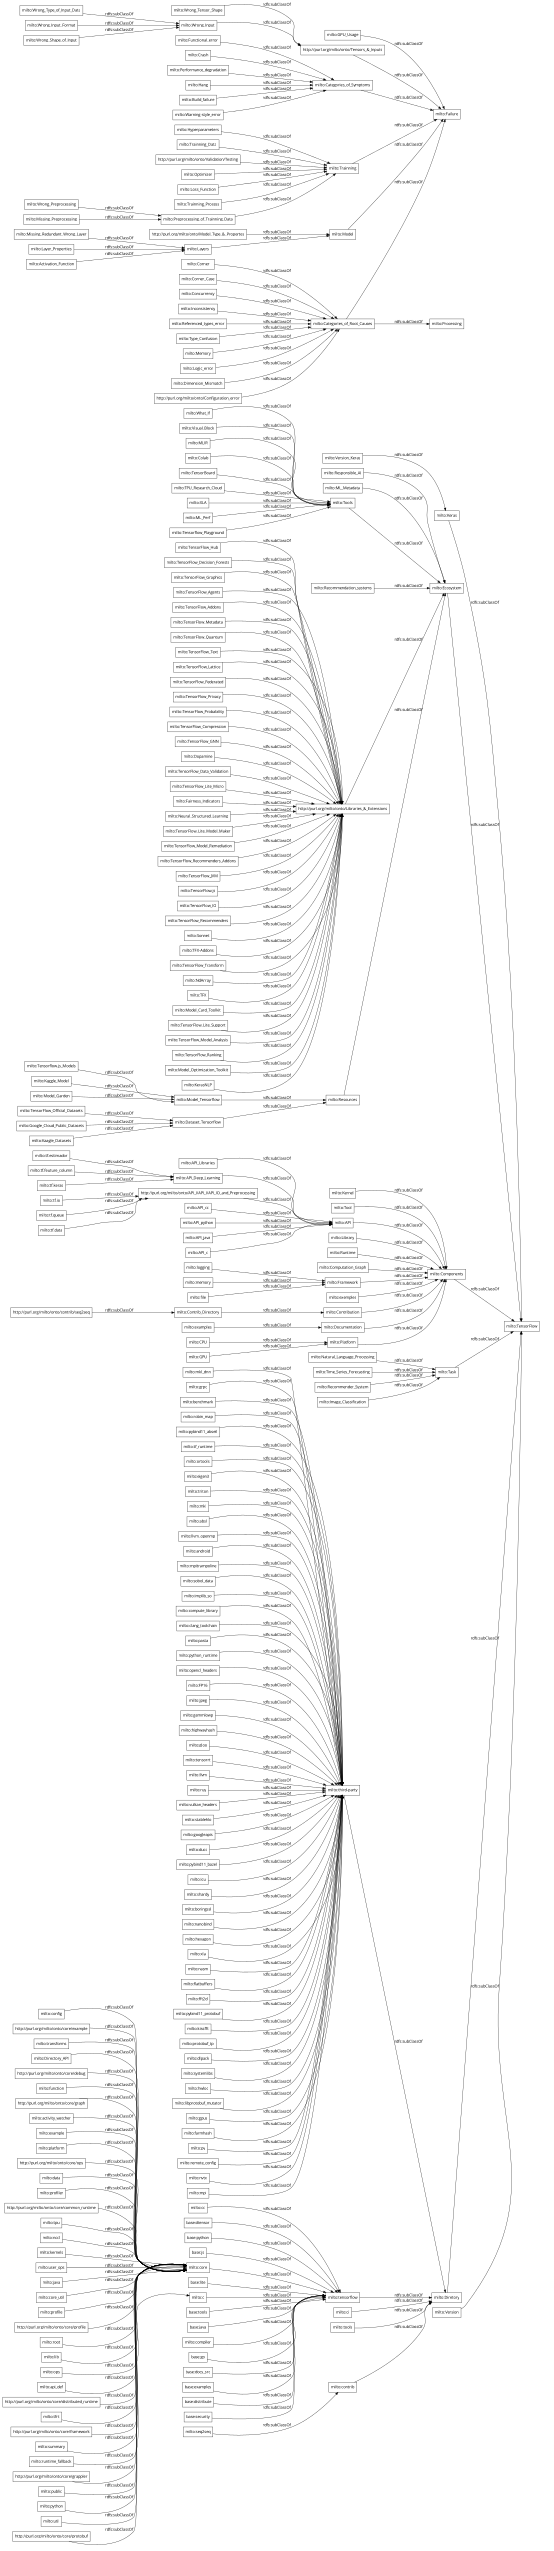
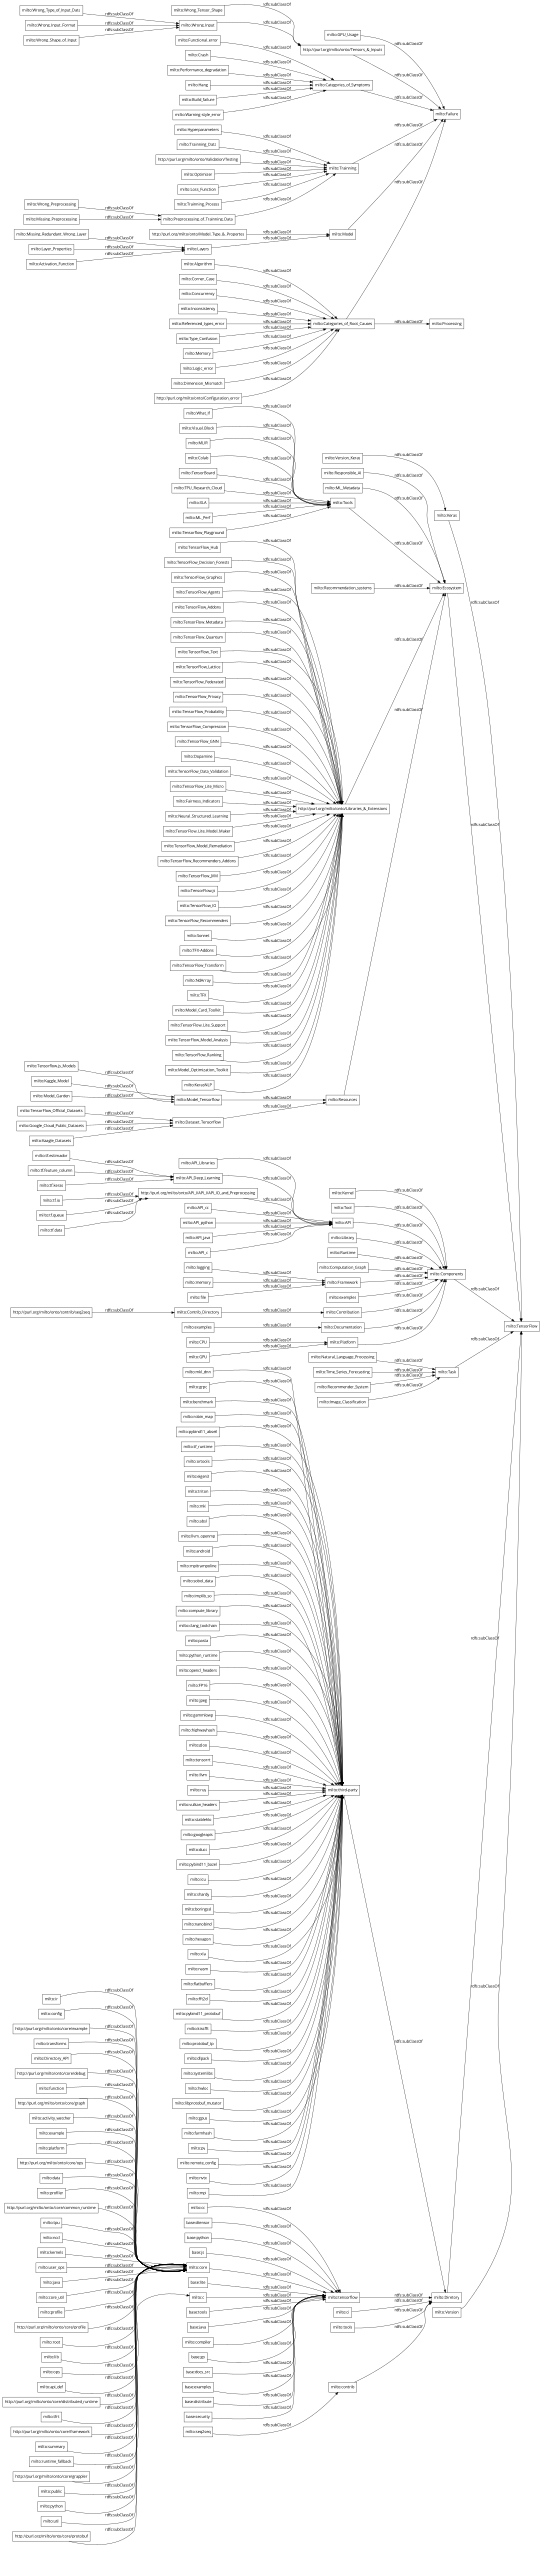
(198, 264) -> (198, 264)
none -> (51, 1999)
